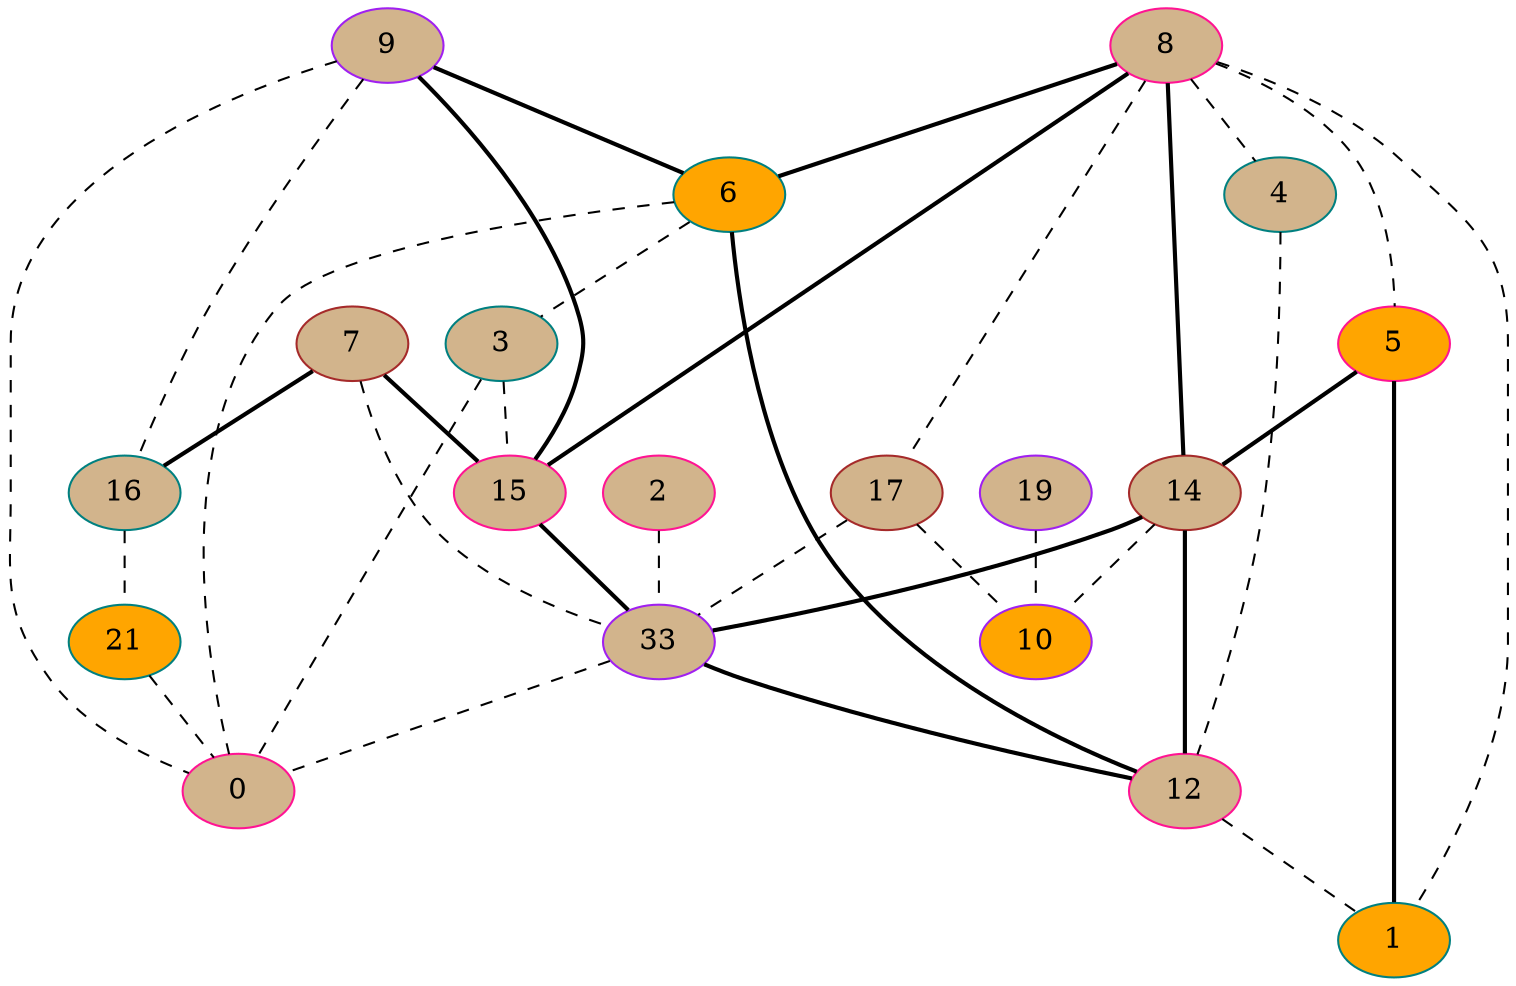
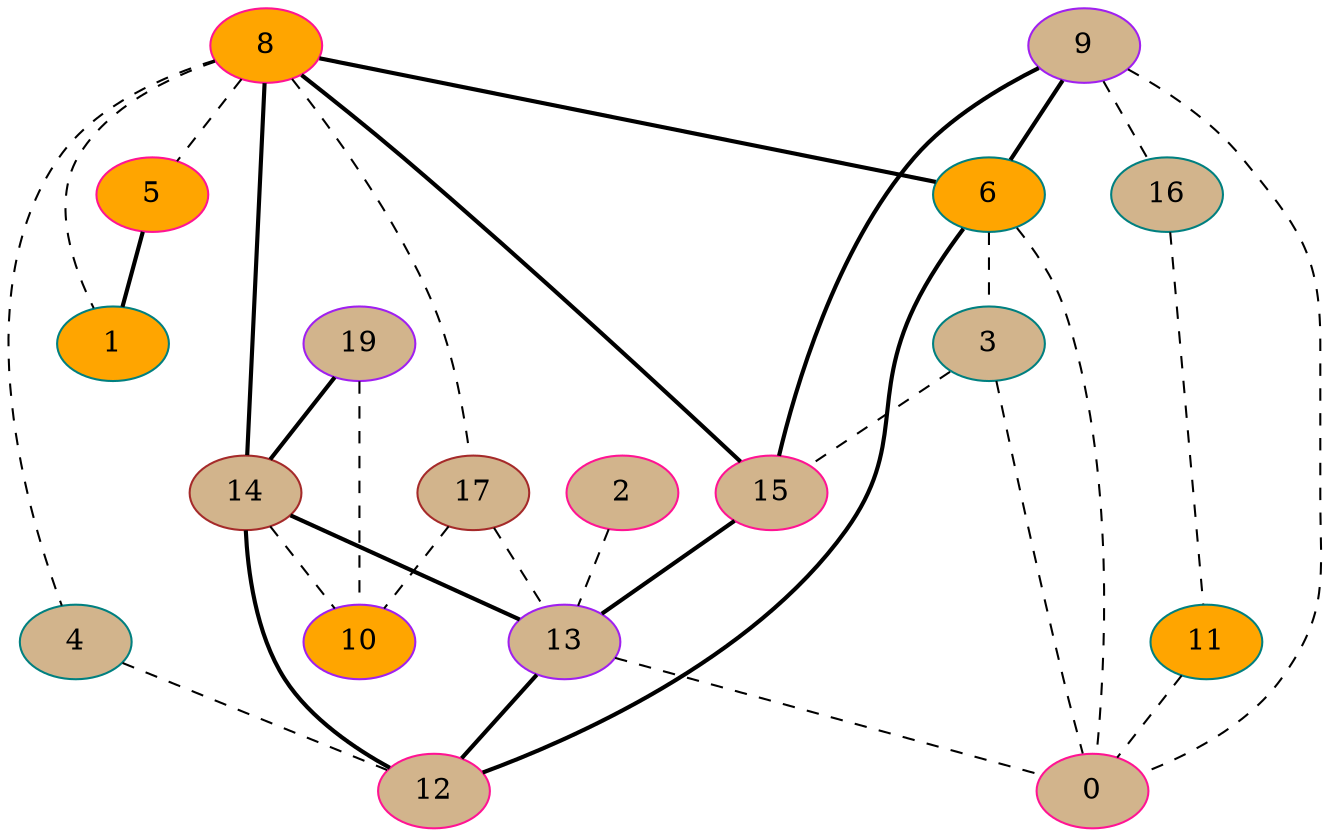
(1166, 46) -> (266, 46)
(352, 344) -> none
(1290, 418) -> (302, 418)
(125, 642) -> (1206, 642)
(659, 642) -> (564, 642)
(1289, 865) -> none
